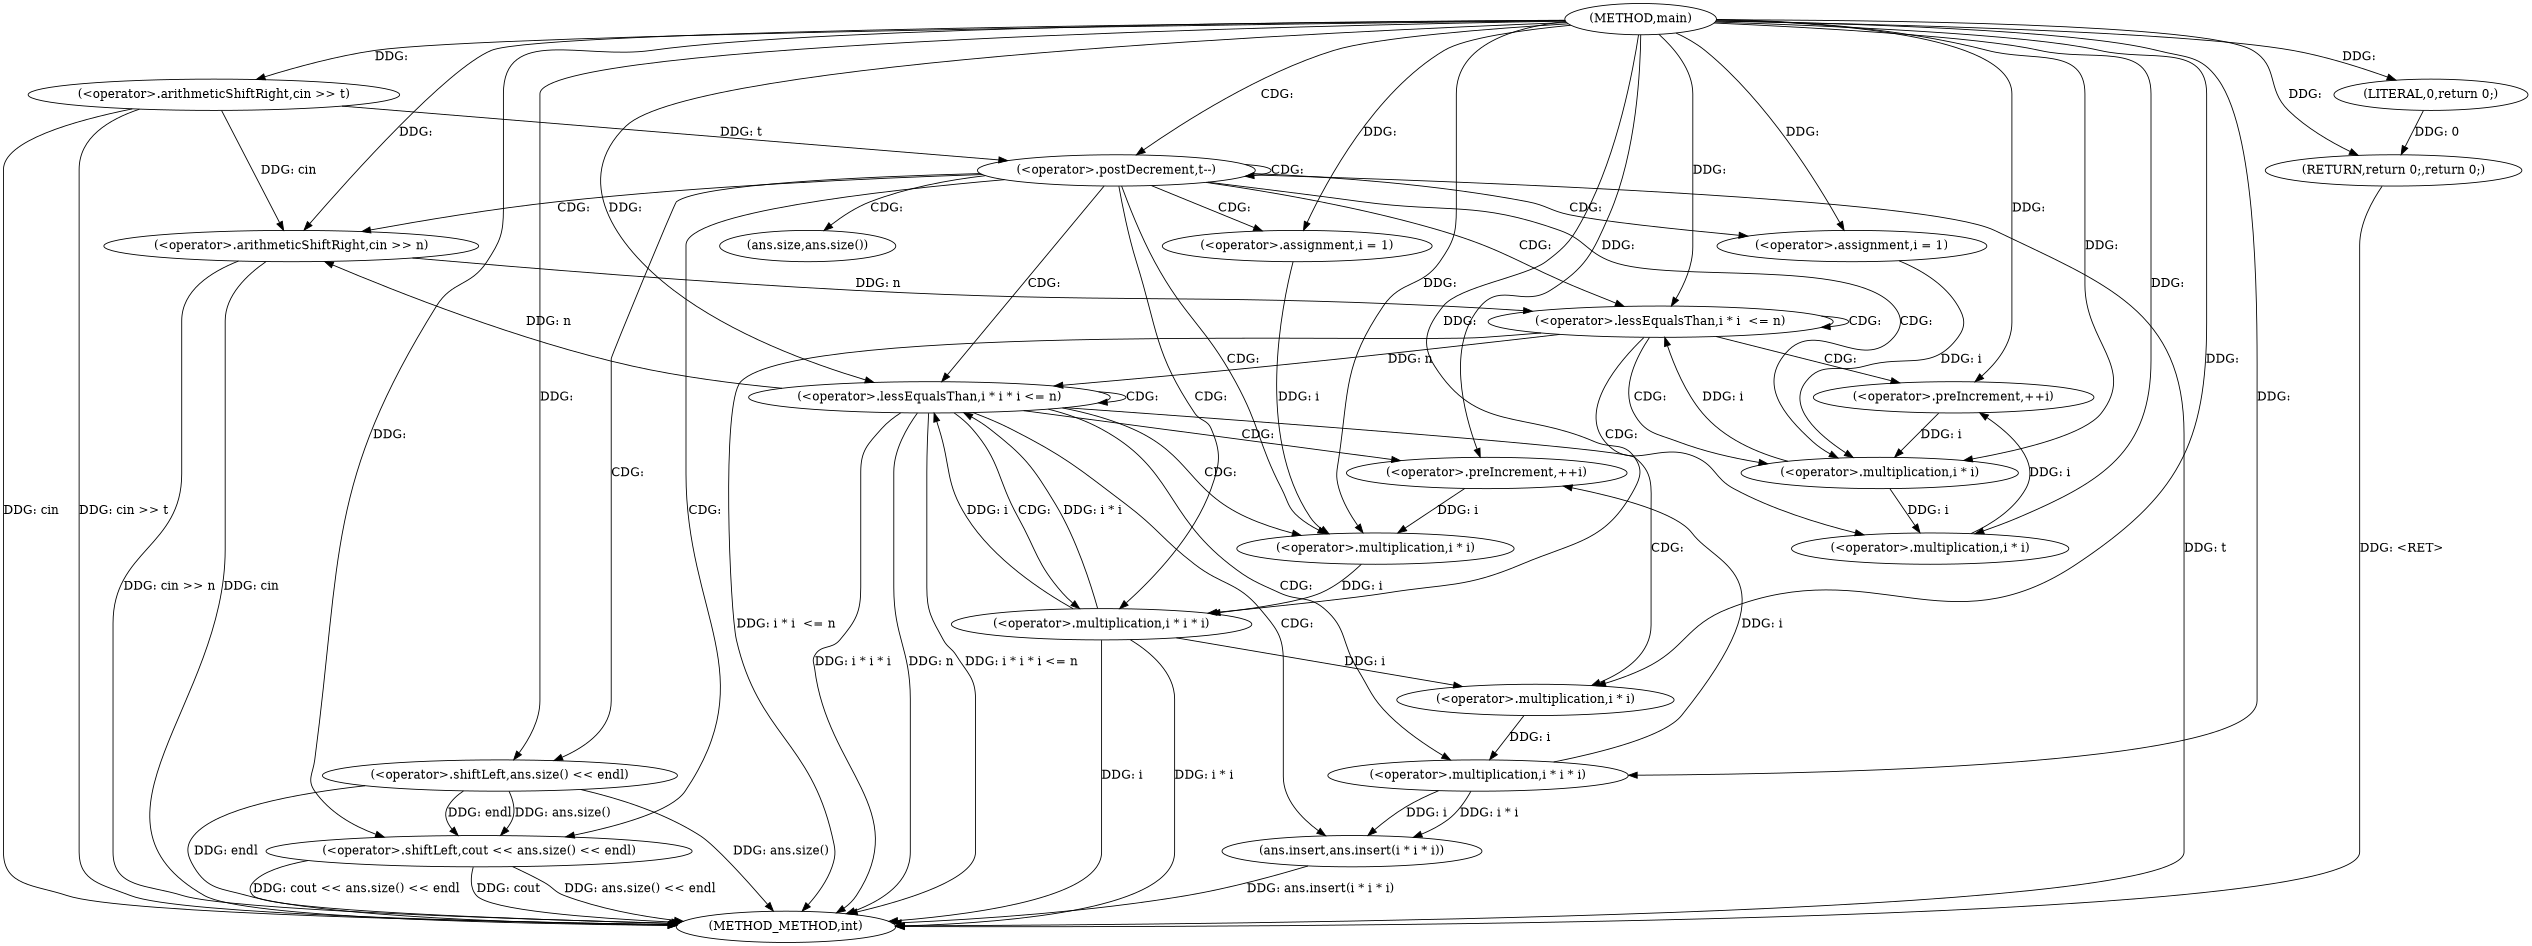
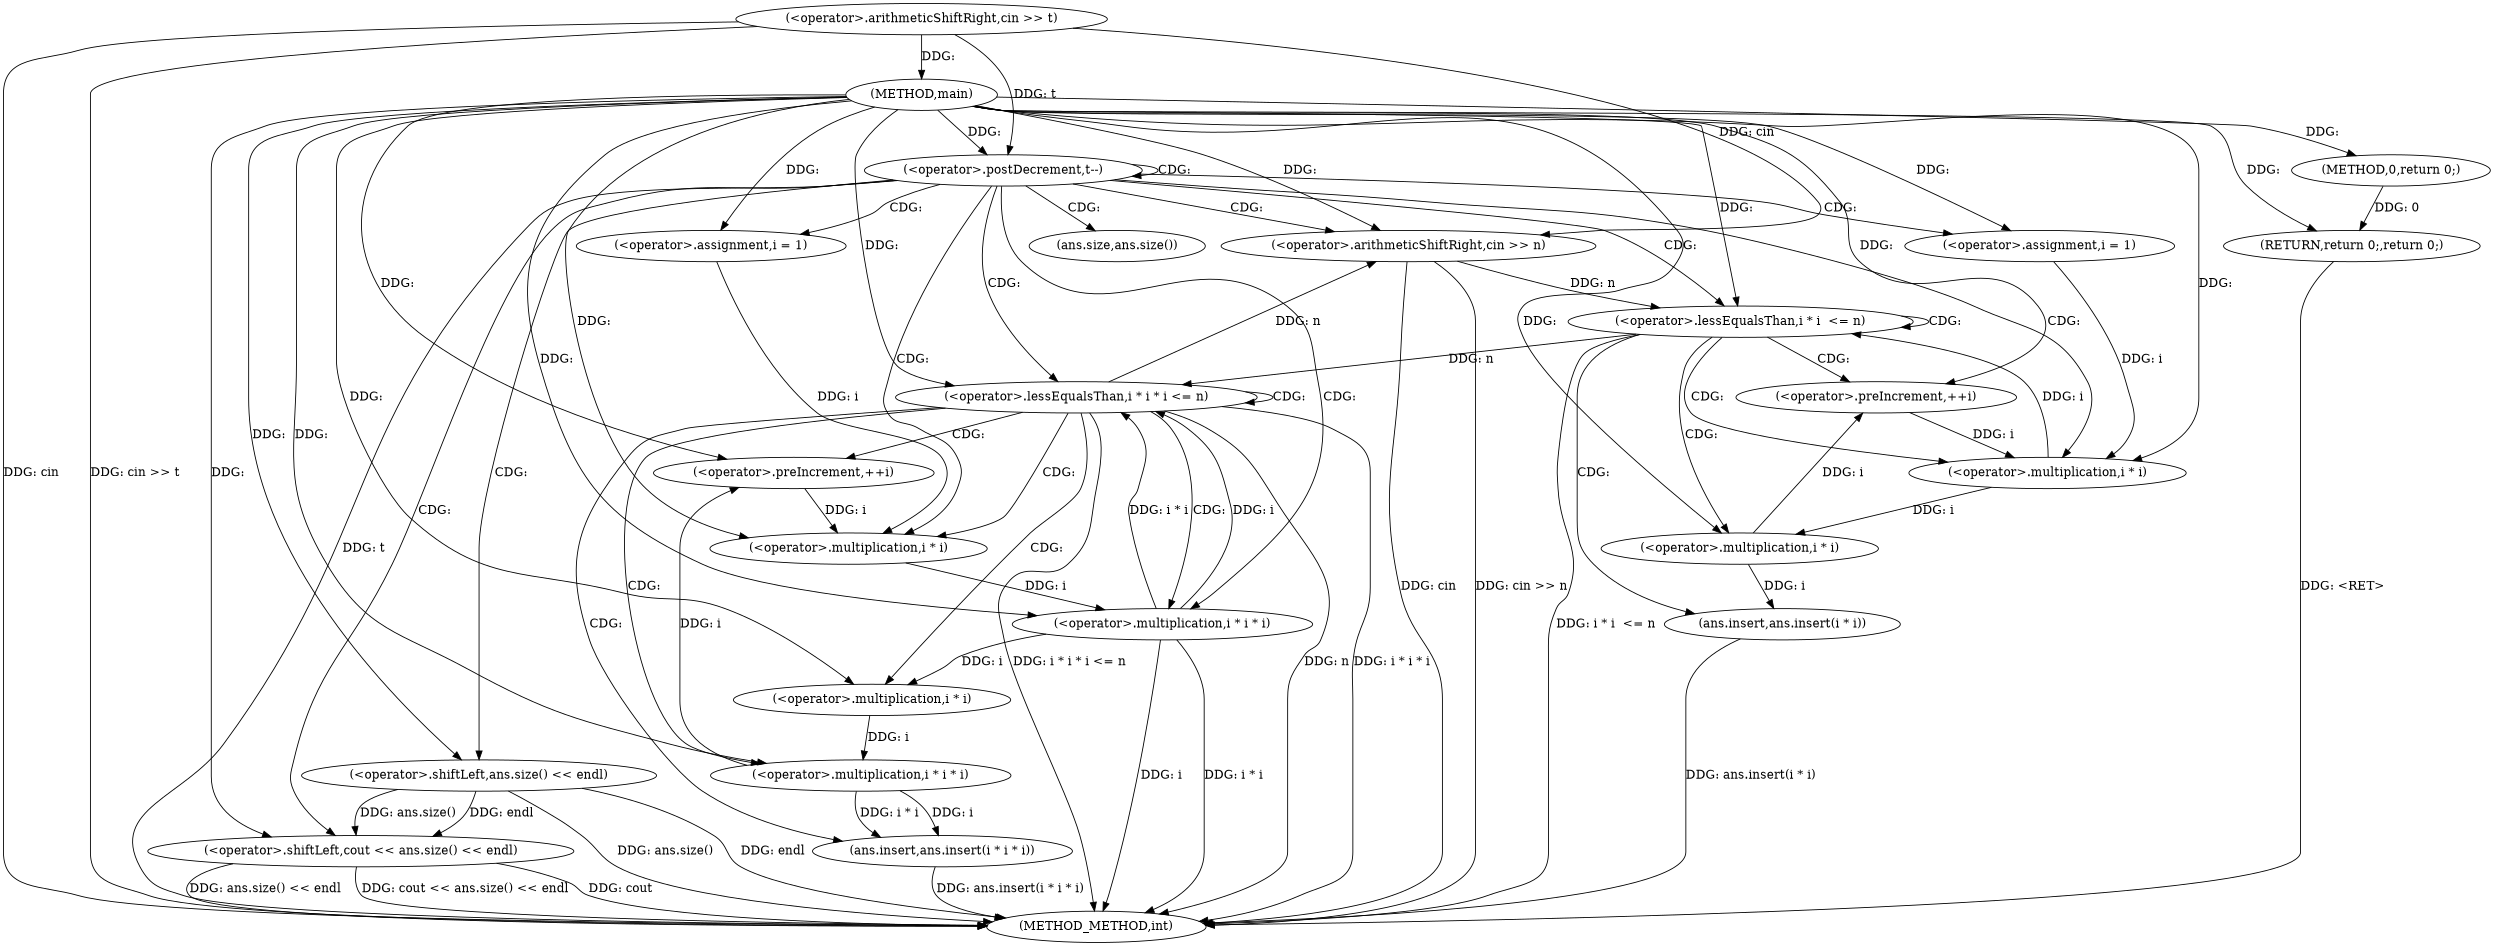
(913, 30) -> (922, 53)
(1279, 95) -> (986, 133)
(2431, 95) -> (2391, 170)
none -> (1782, 624)
